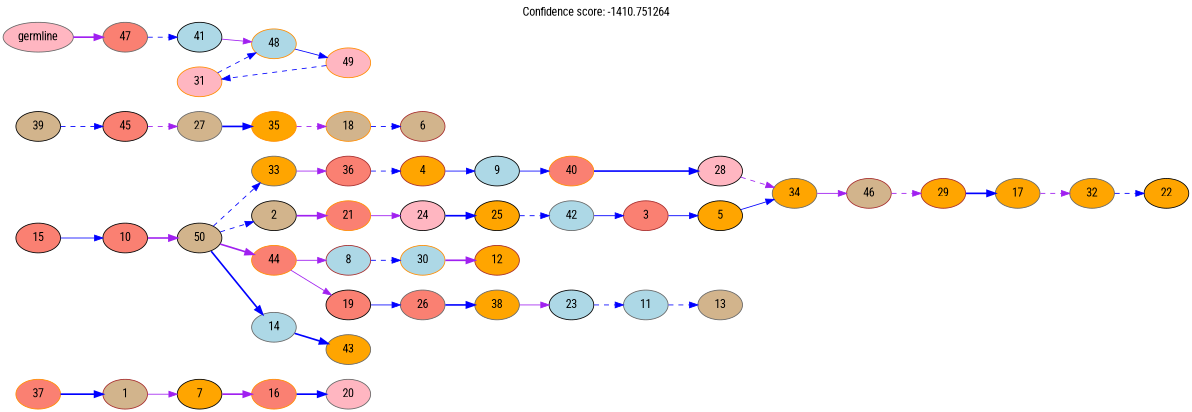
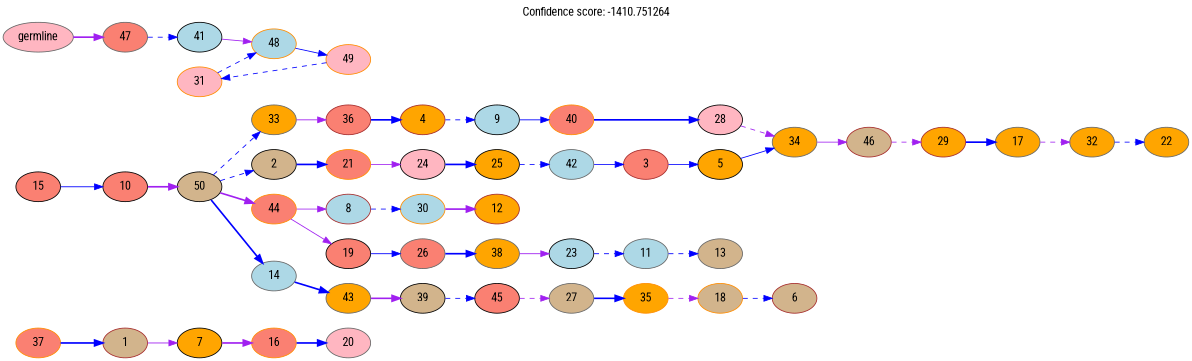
(381, 171) -> (381, 120)
(456, 171) -> (456, 120)
(1166, 193) -> (1166, 142)
(307, 216) -> (307, 164)
none -> (381, 298)
